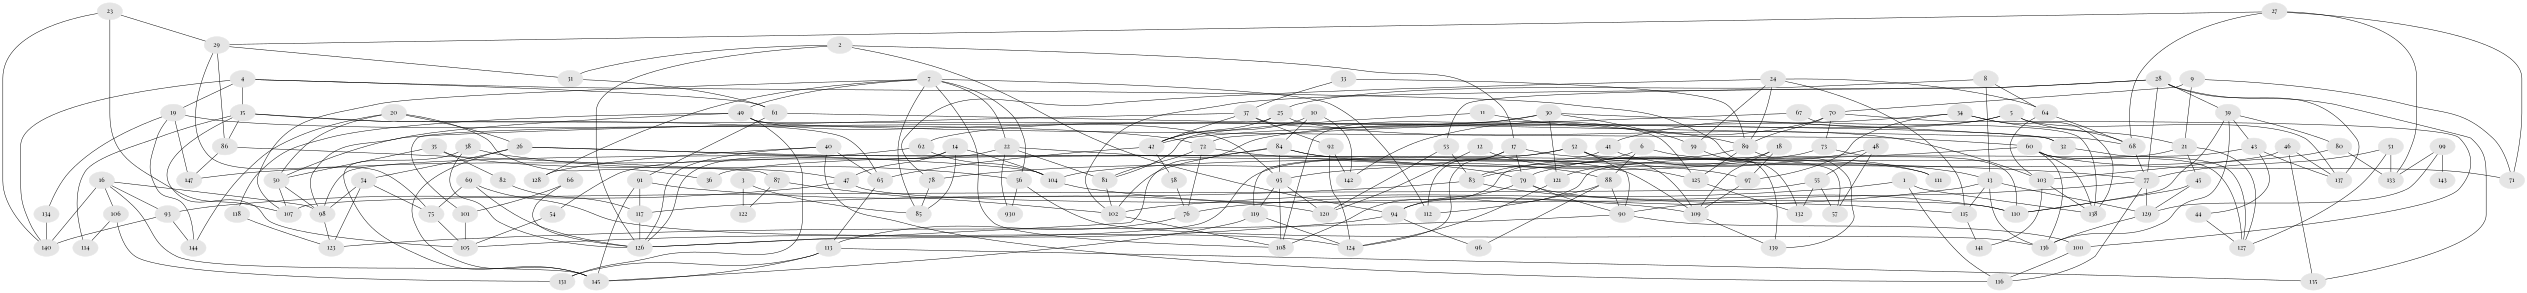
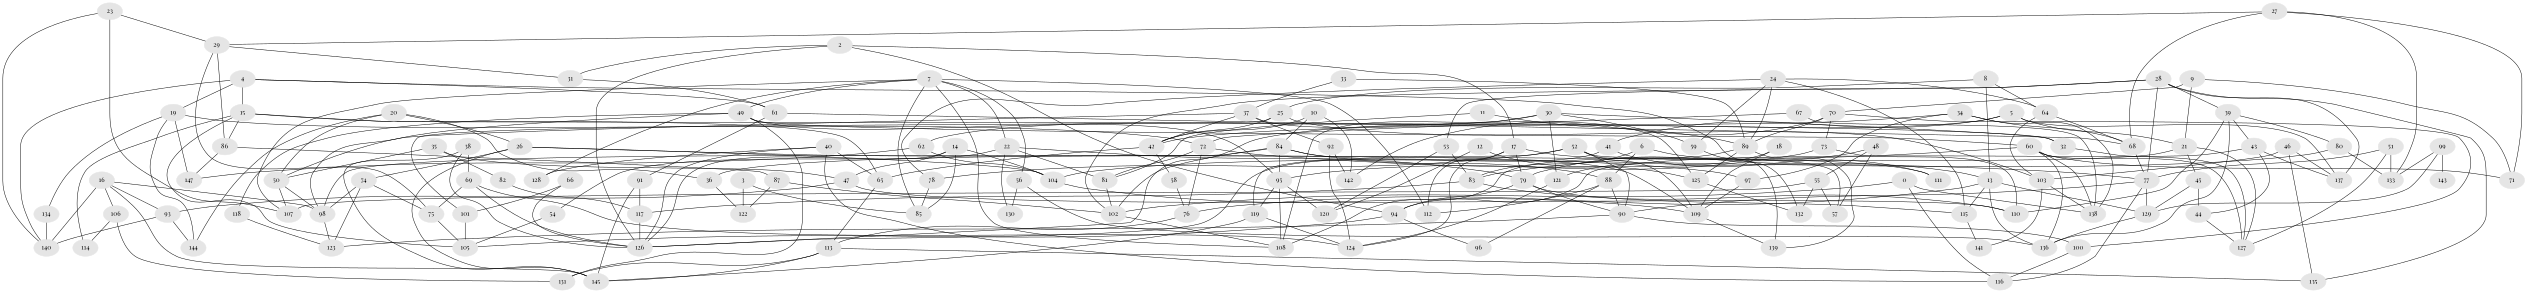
(1763, 163) -> none
(809, 167) -> (469, 167)
(1905, 180) -> (1905, 180)
(982, 197) -> none
none -> (727, 198)
(2108, 200) -> (2198, 196)
(1010, 214) -> (1010, 214)
